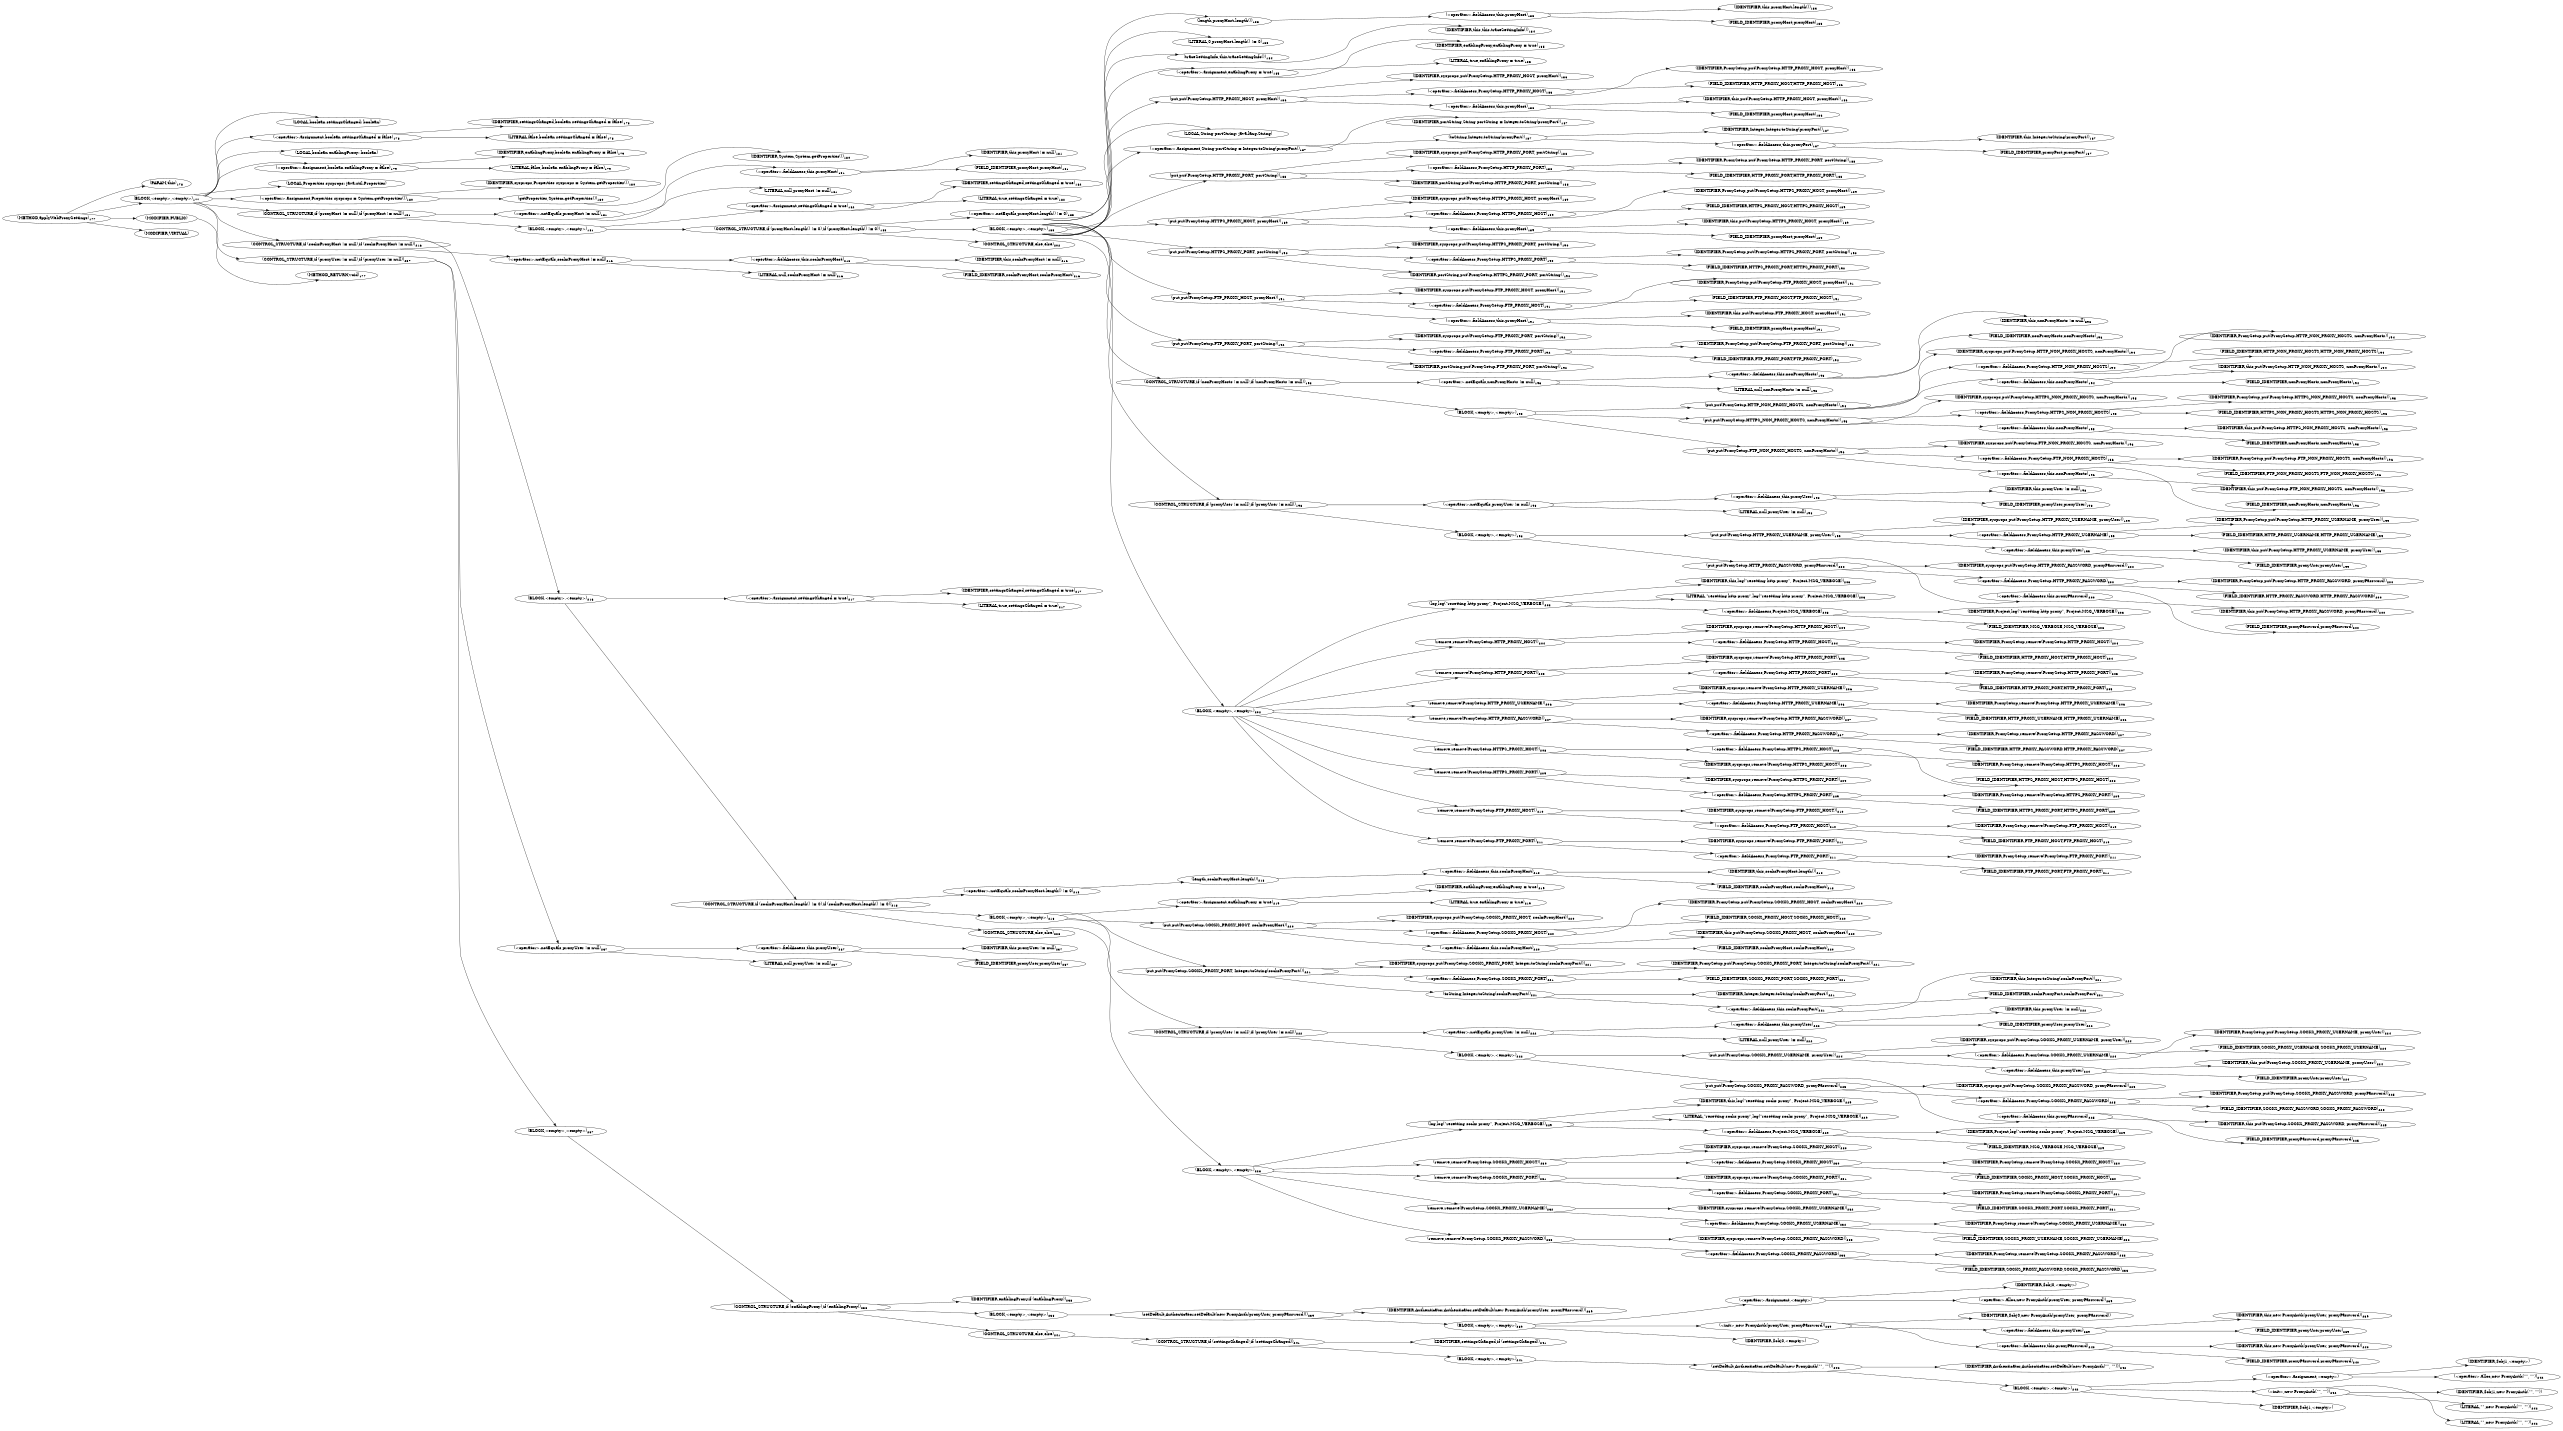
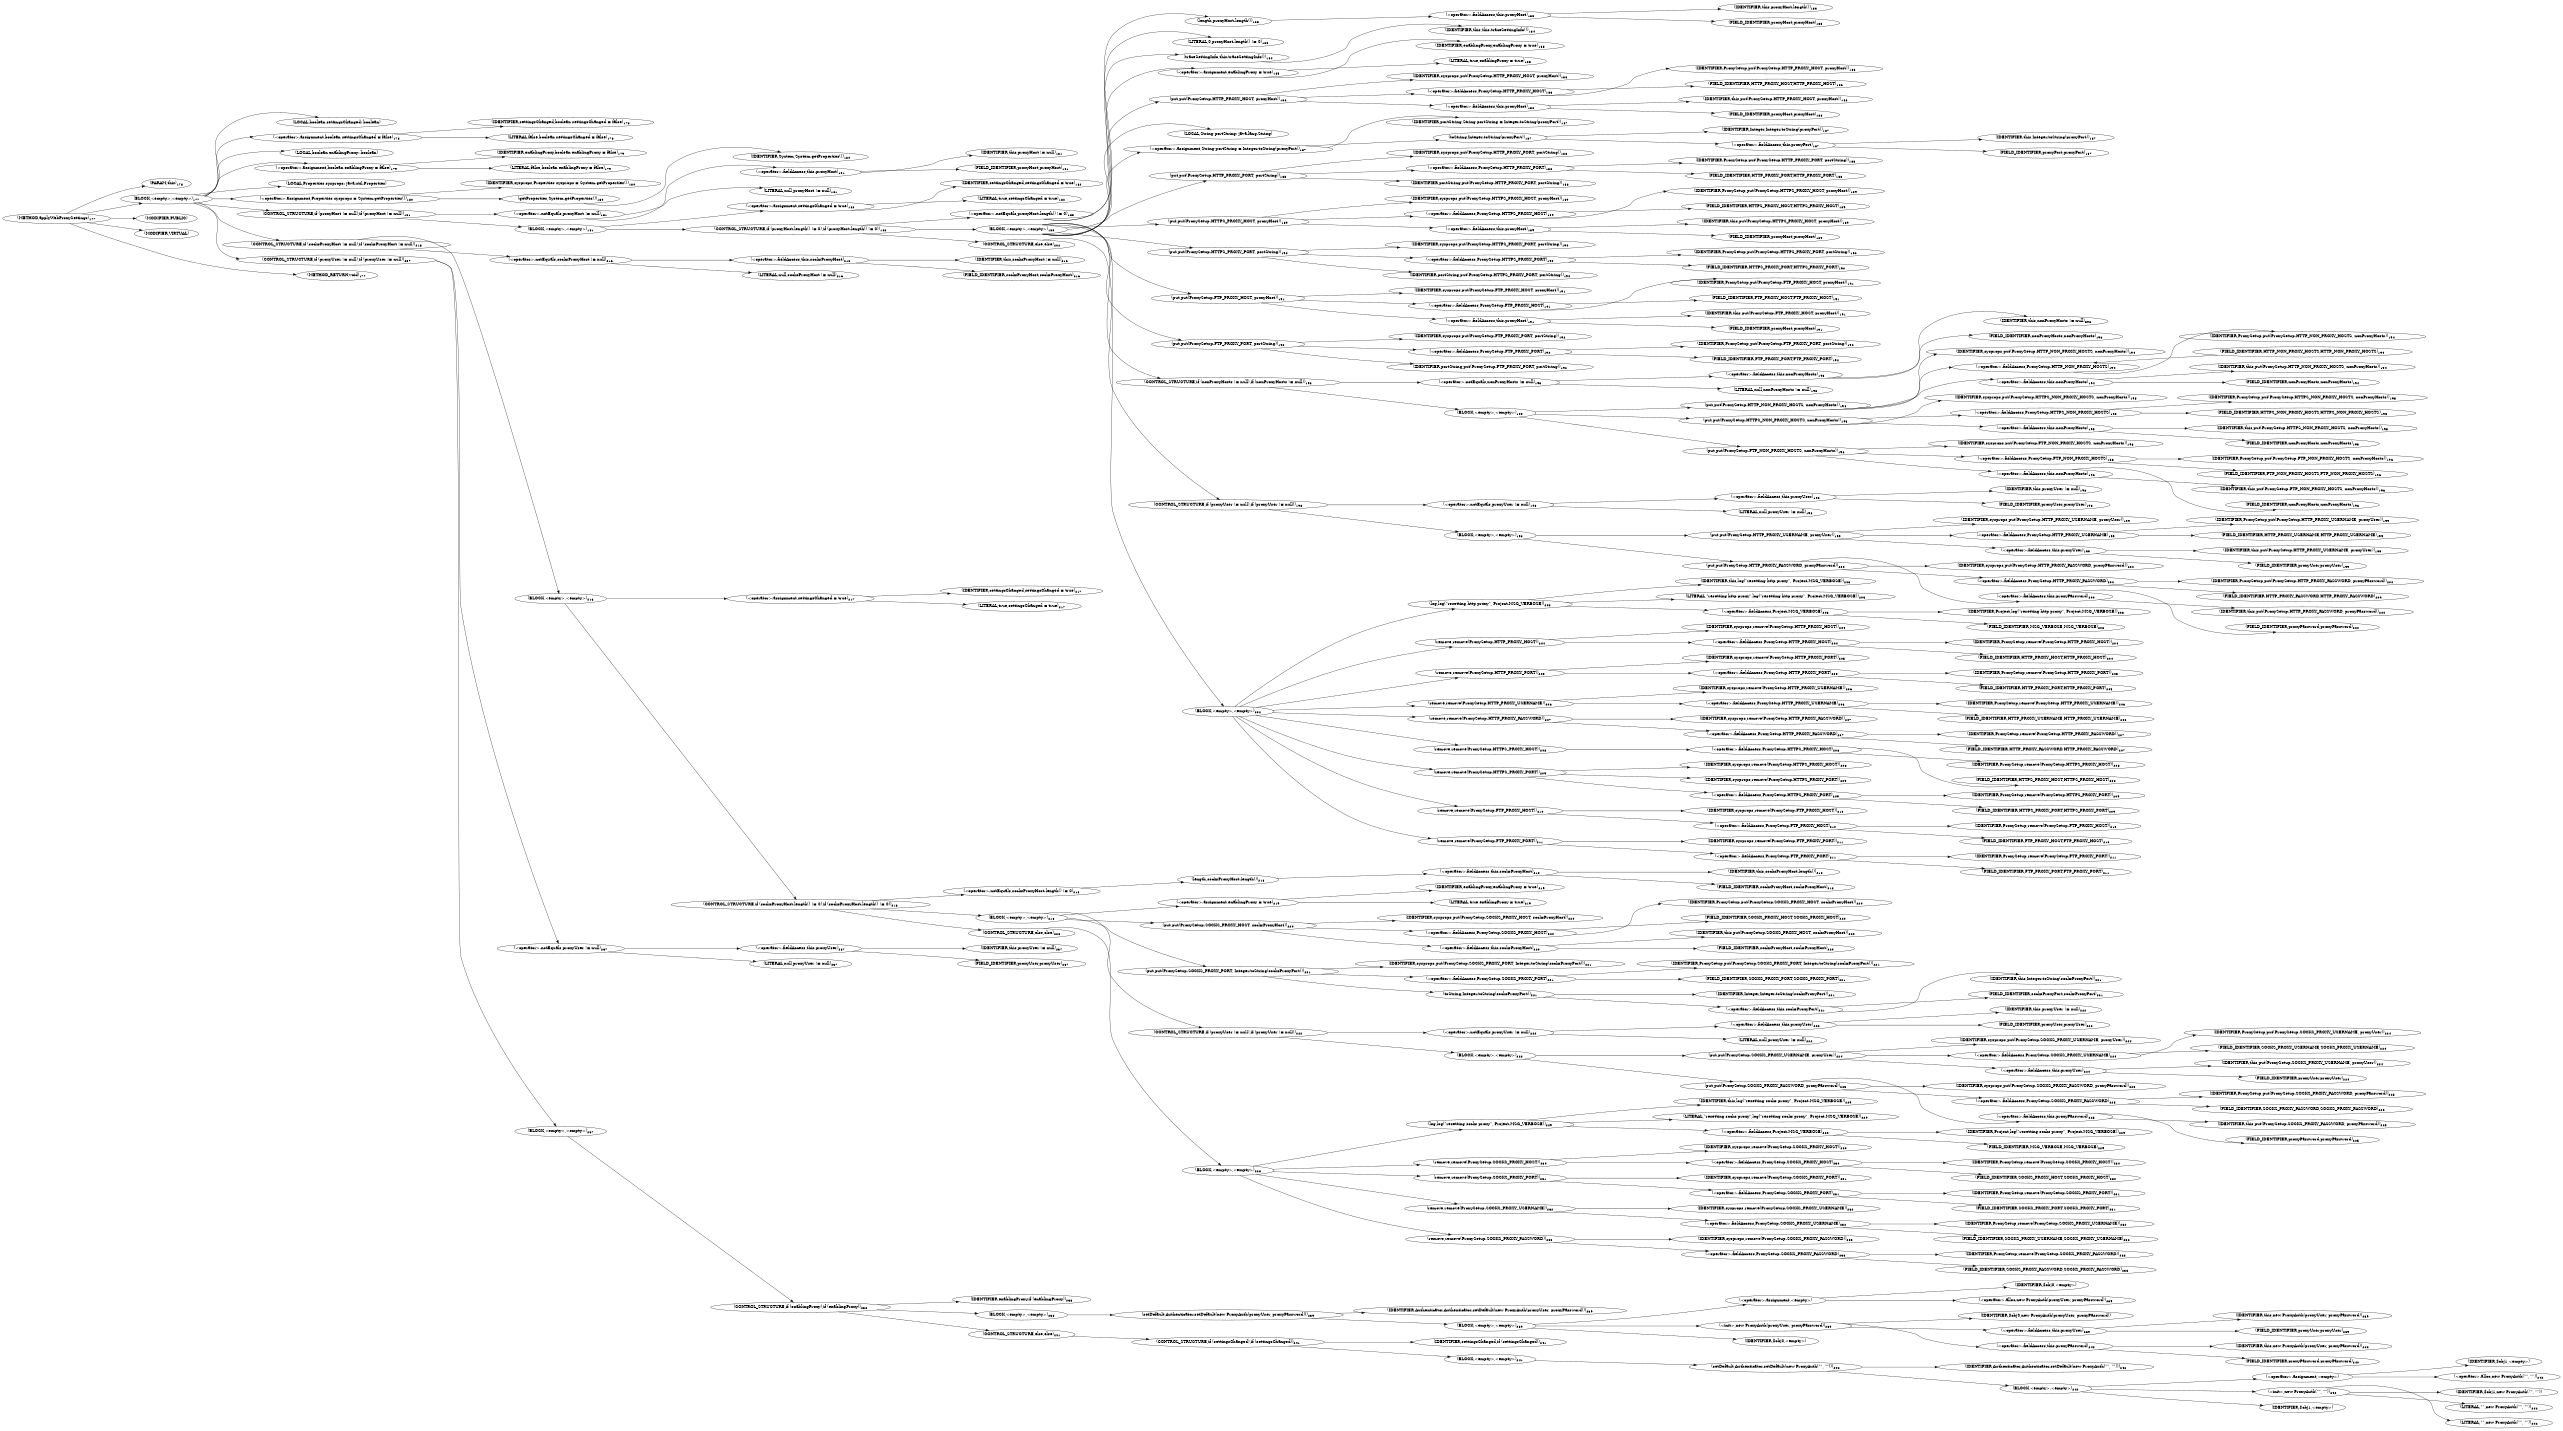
(238, 277) -> (179, 259)
(2186, 361) -> (2157, 359)
(1627, 757) -> (1624, 769)
